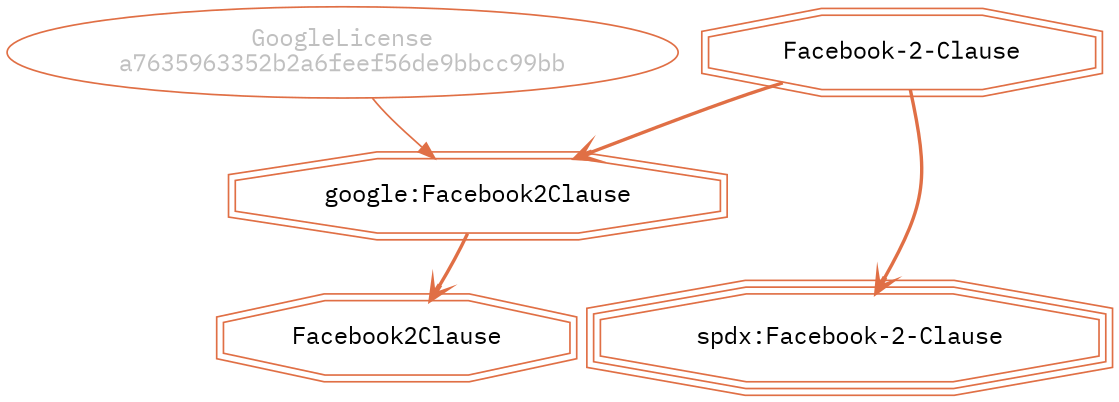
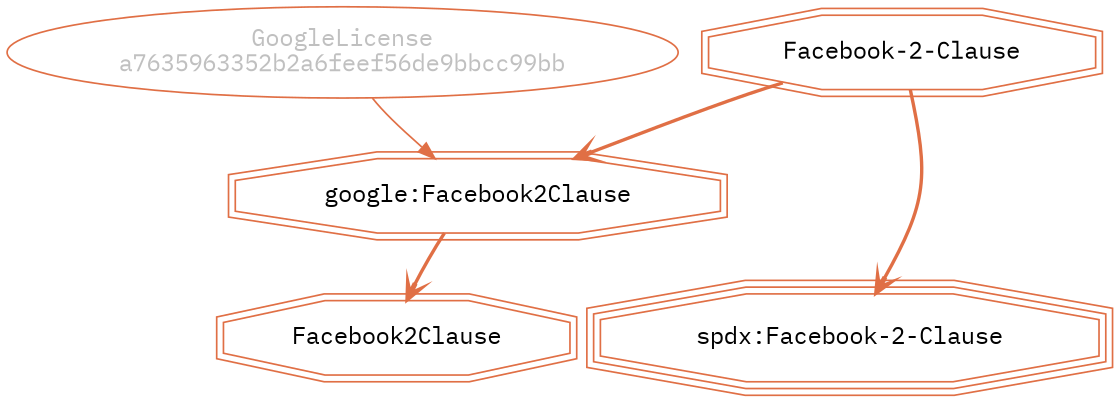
(454, 260) -> (429, 259)
